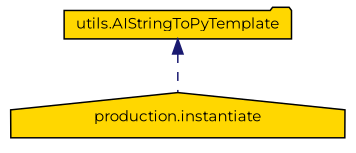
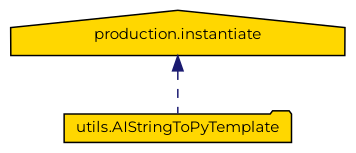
(178, 73) -> (178, 92)
